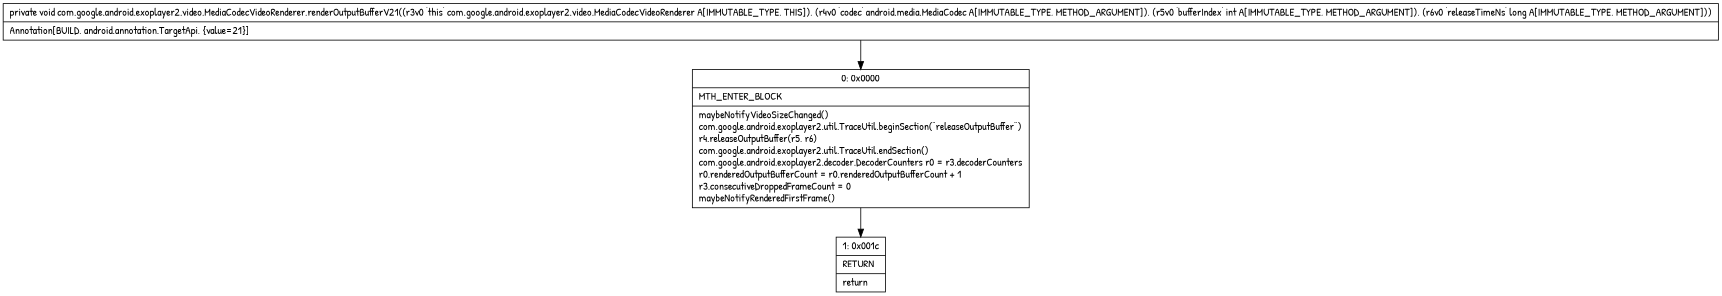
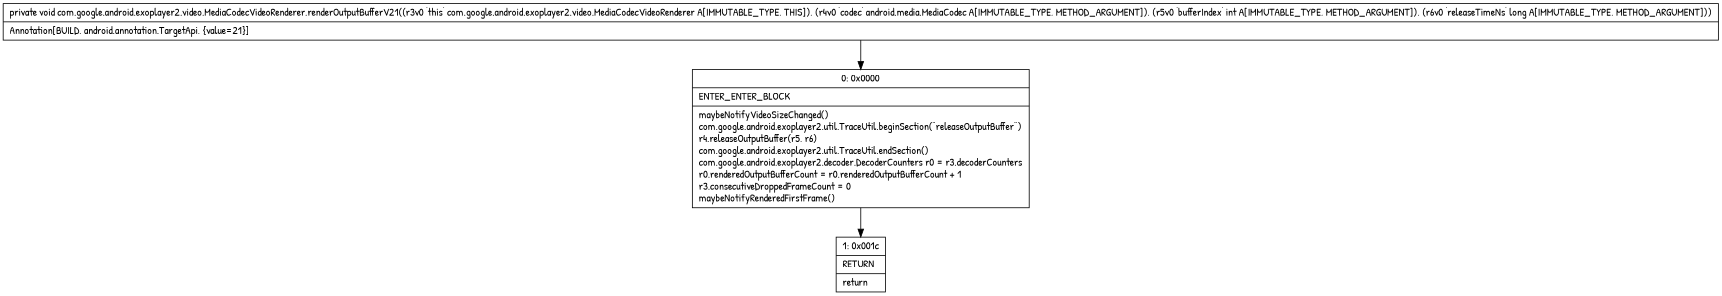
(741, 97) -> (745, 97)
